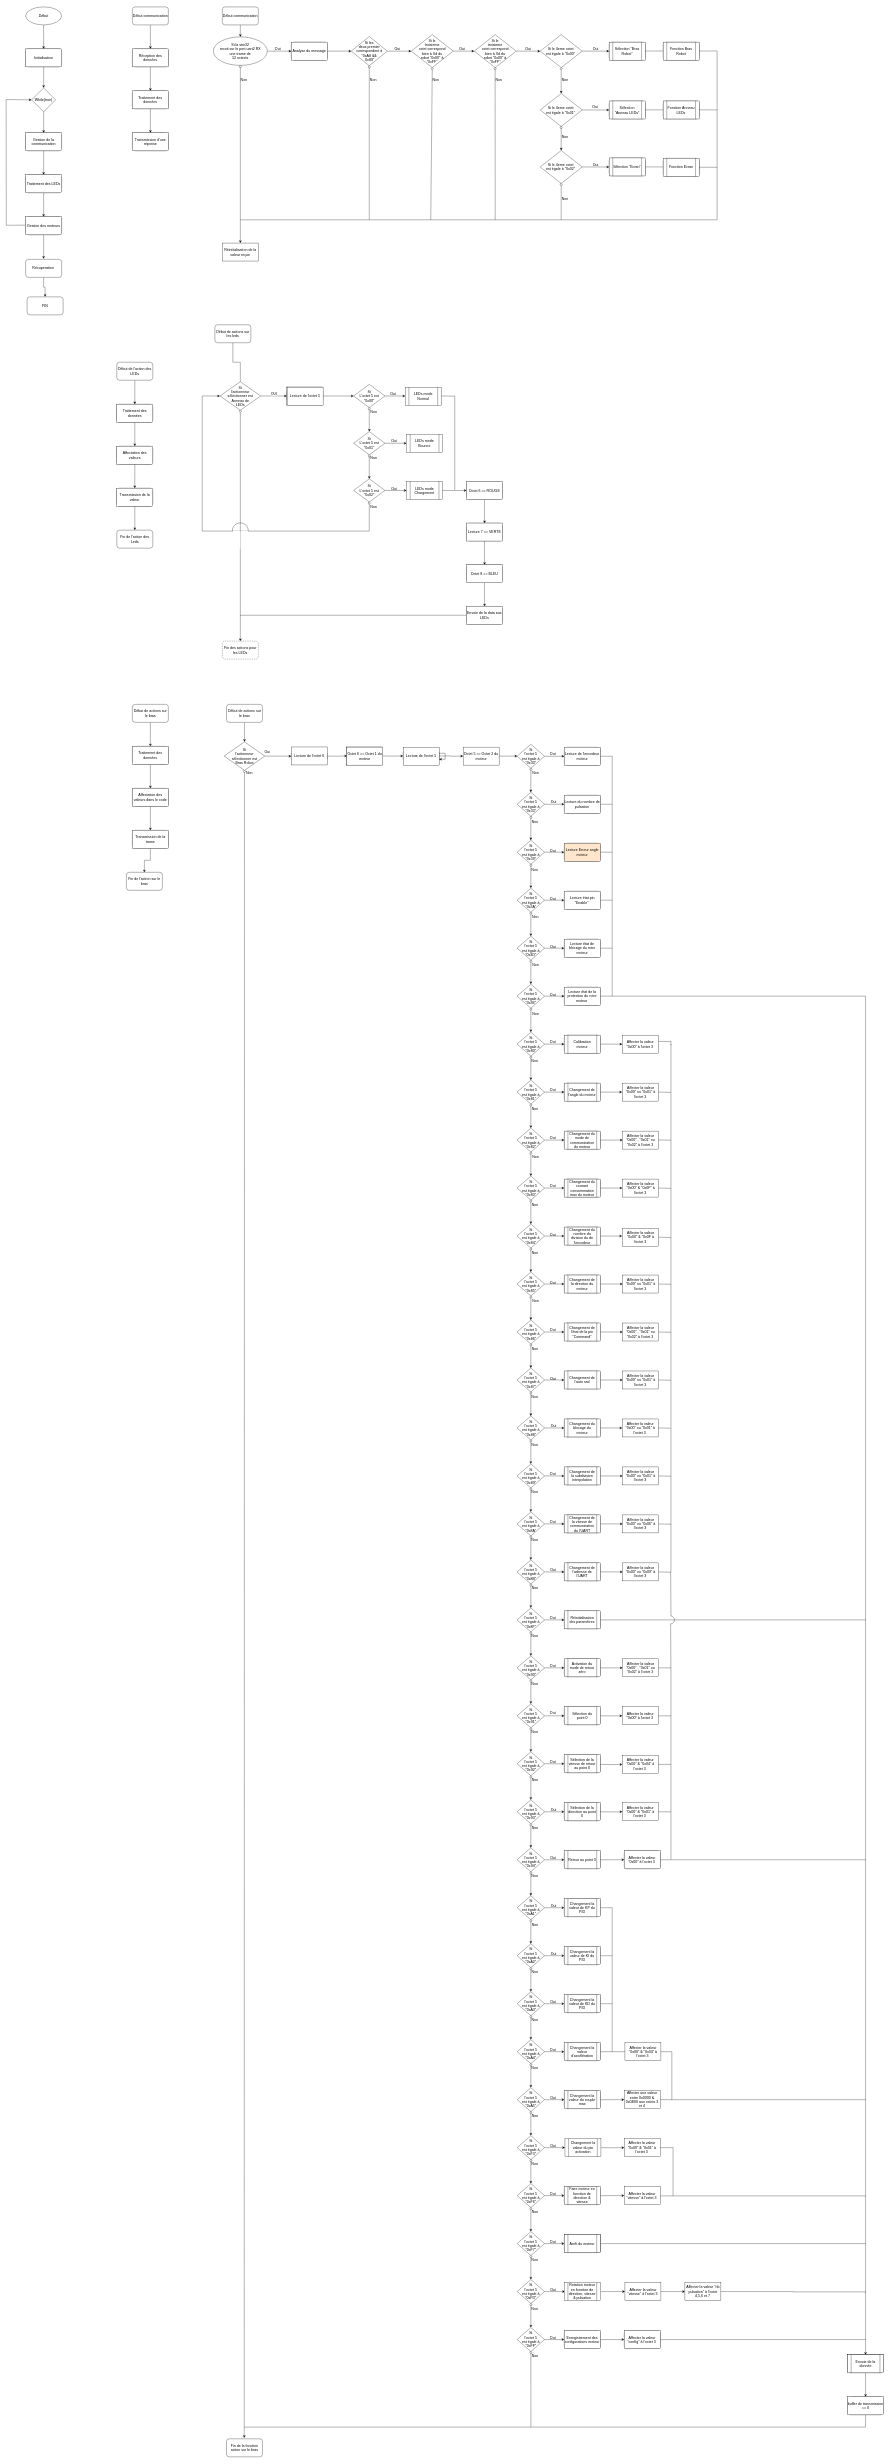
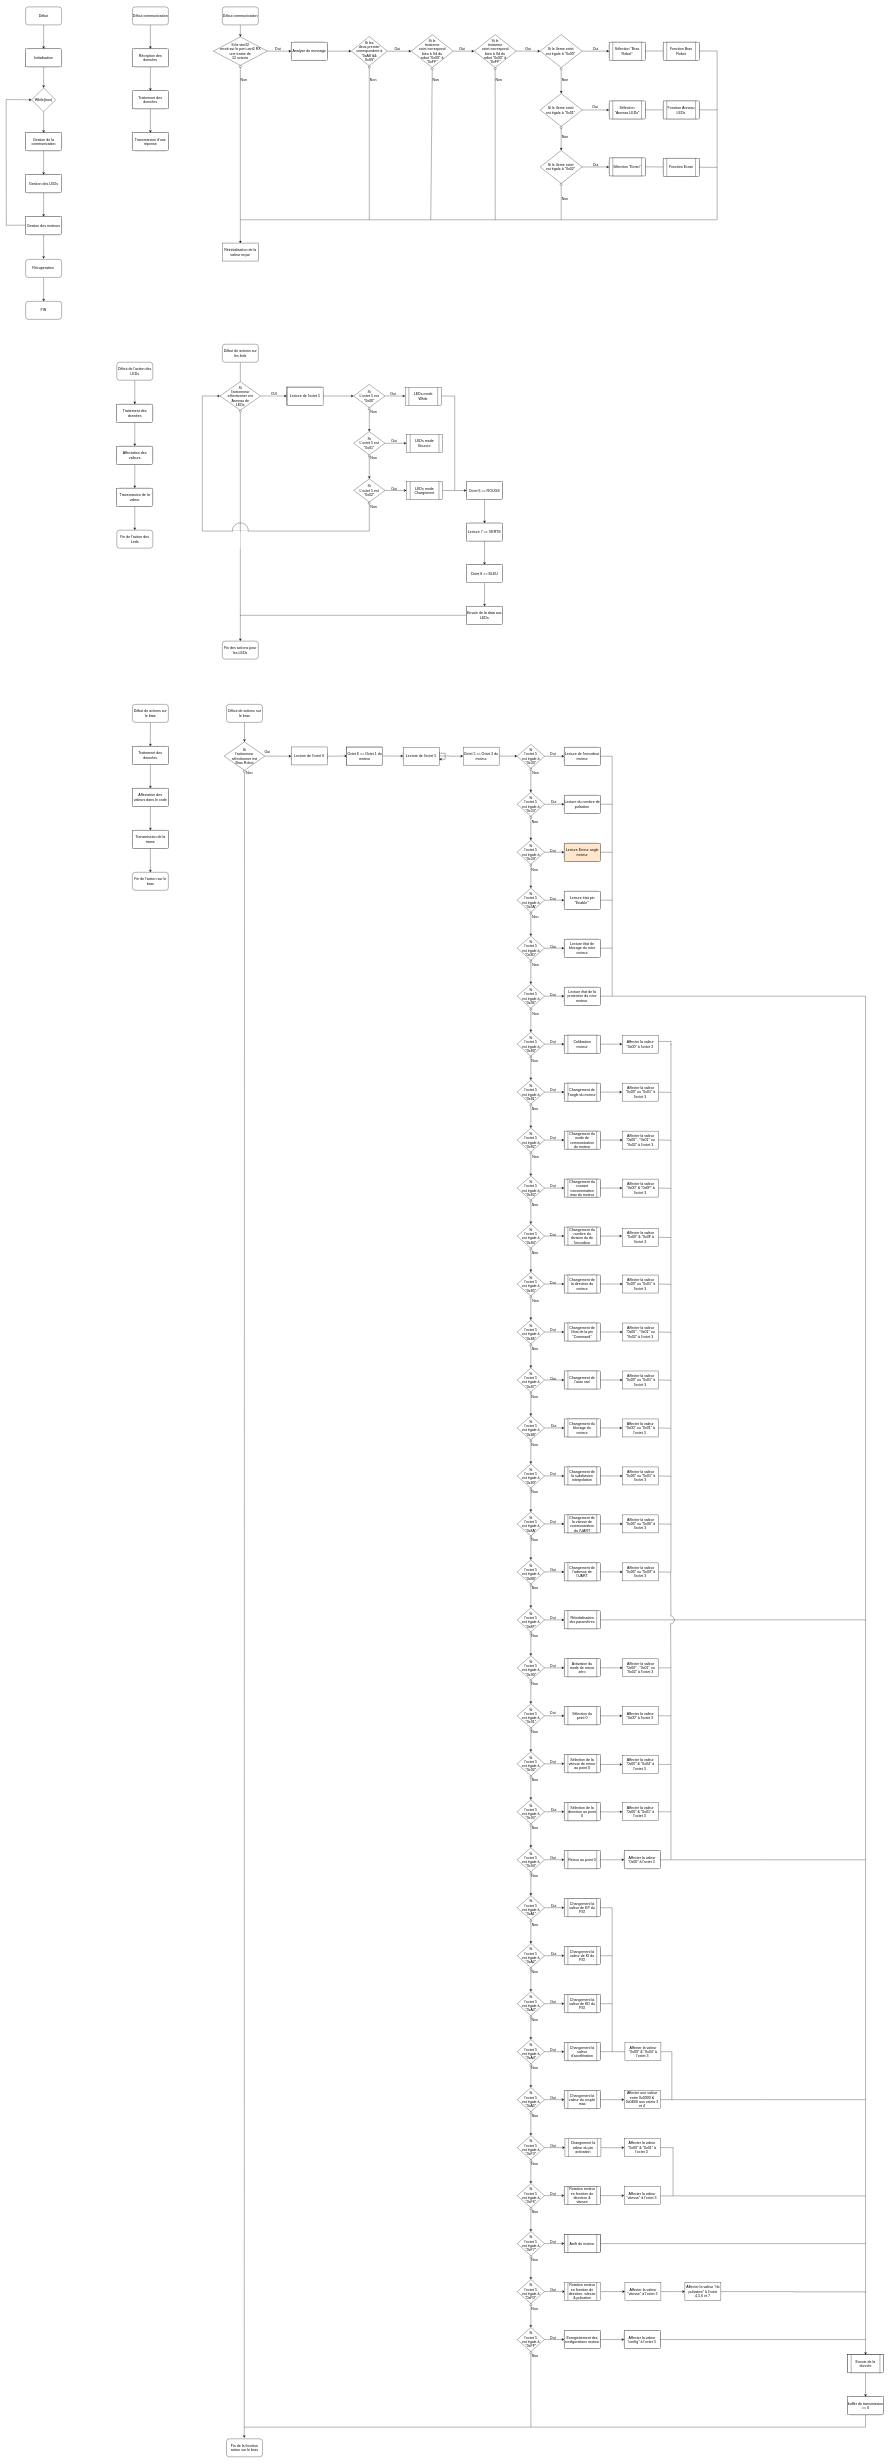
(44, 15) -> (44, 15)
(240, 50) -> (240, 50)
(44, 183) -> (44, 183)
(240, 239) -> (240, 239)
(45, 305) -> (44, 310)
(233, 333) -> (240, 353)
(423, 396) -> (423, 396)
(240, 650) -> (240, 650)
(144, 881) -> (150, 881)
(582, 2196) -> (582, 2196)
